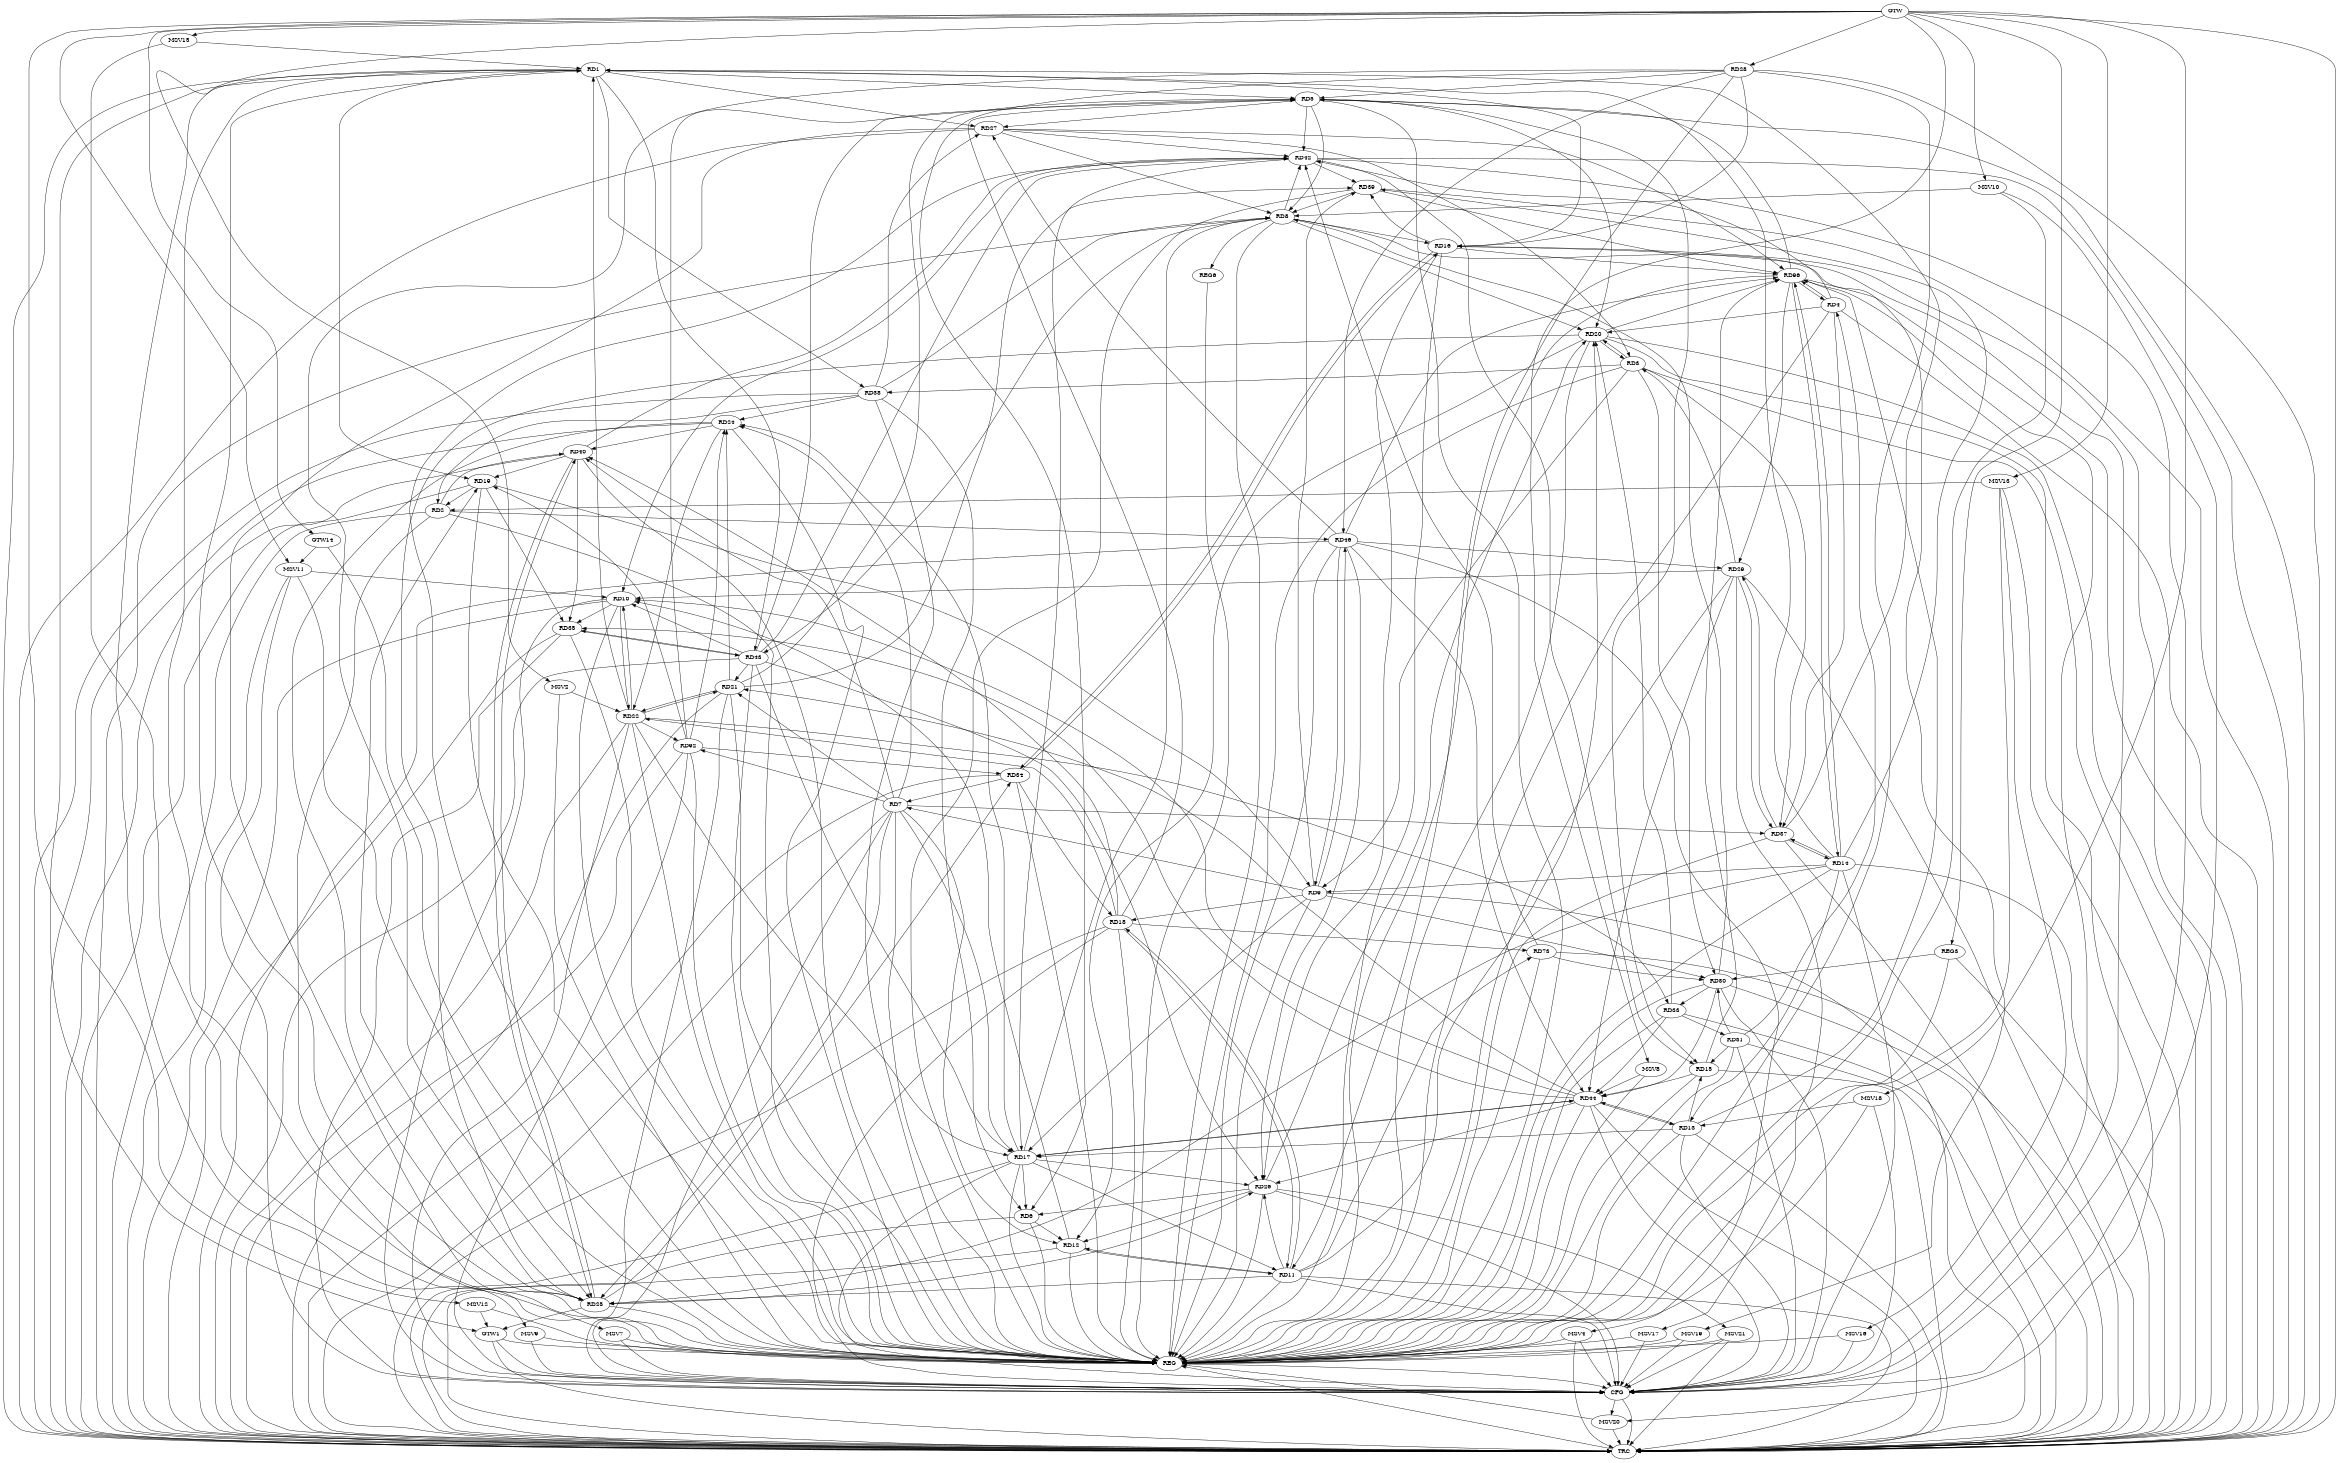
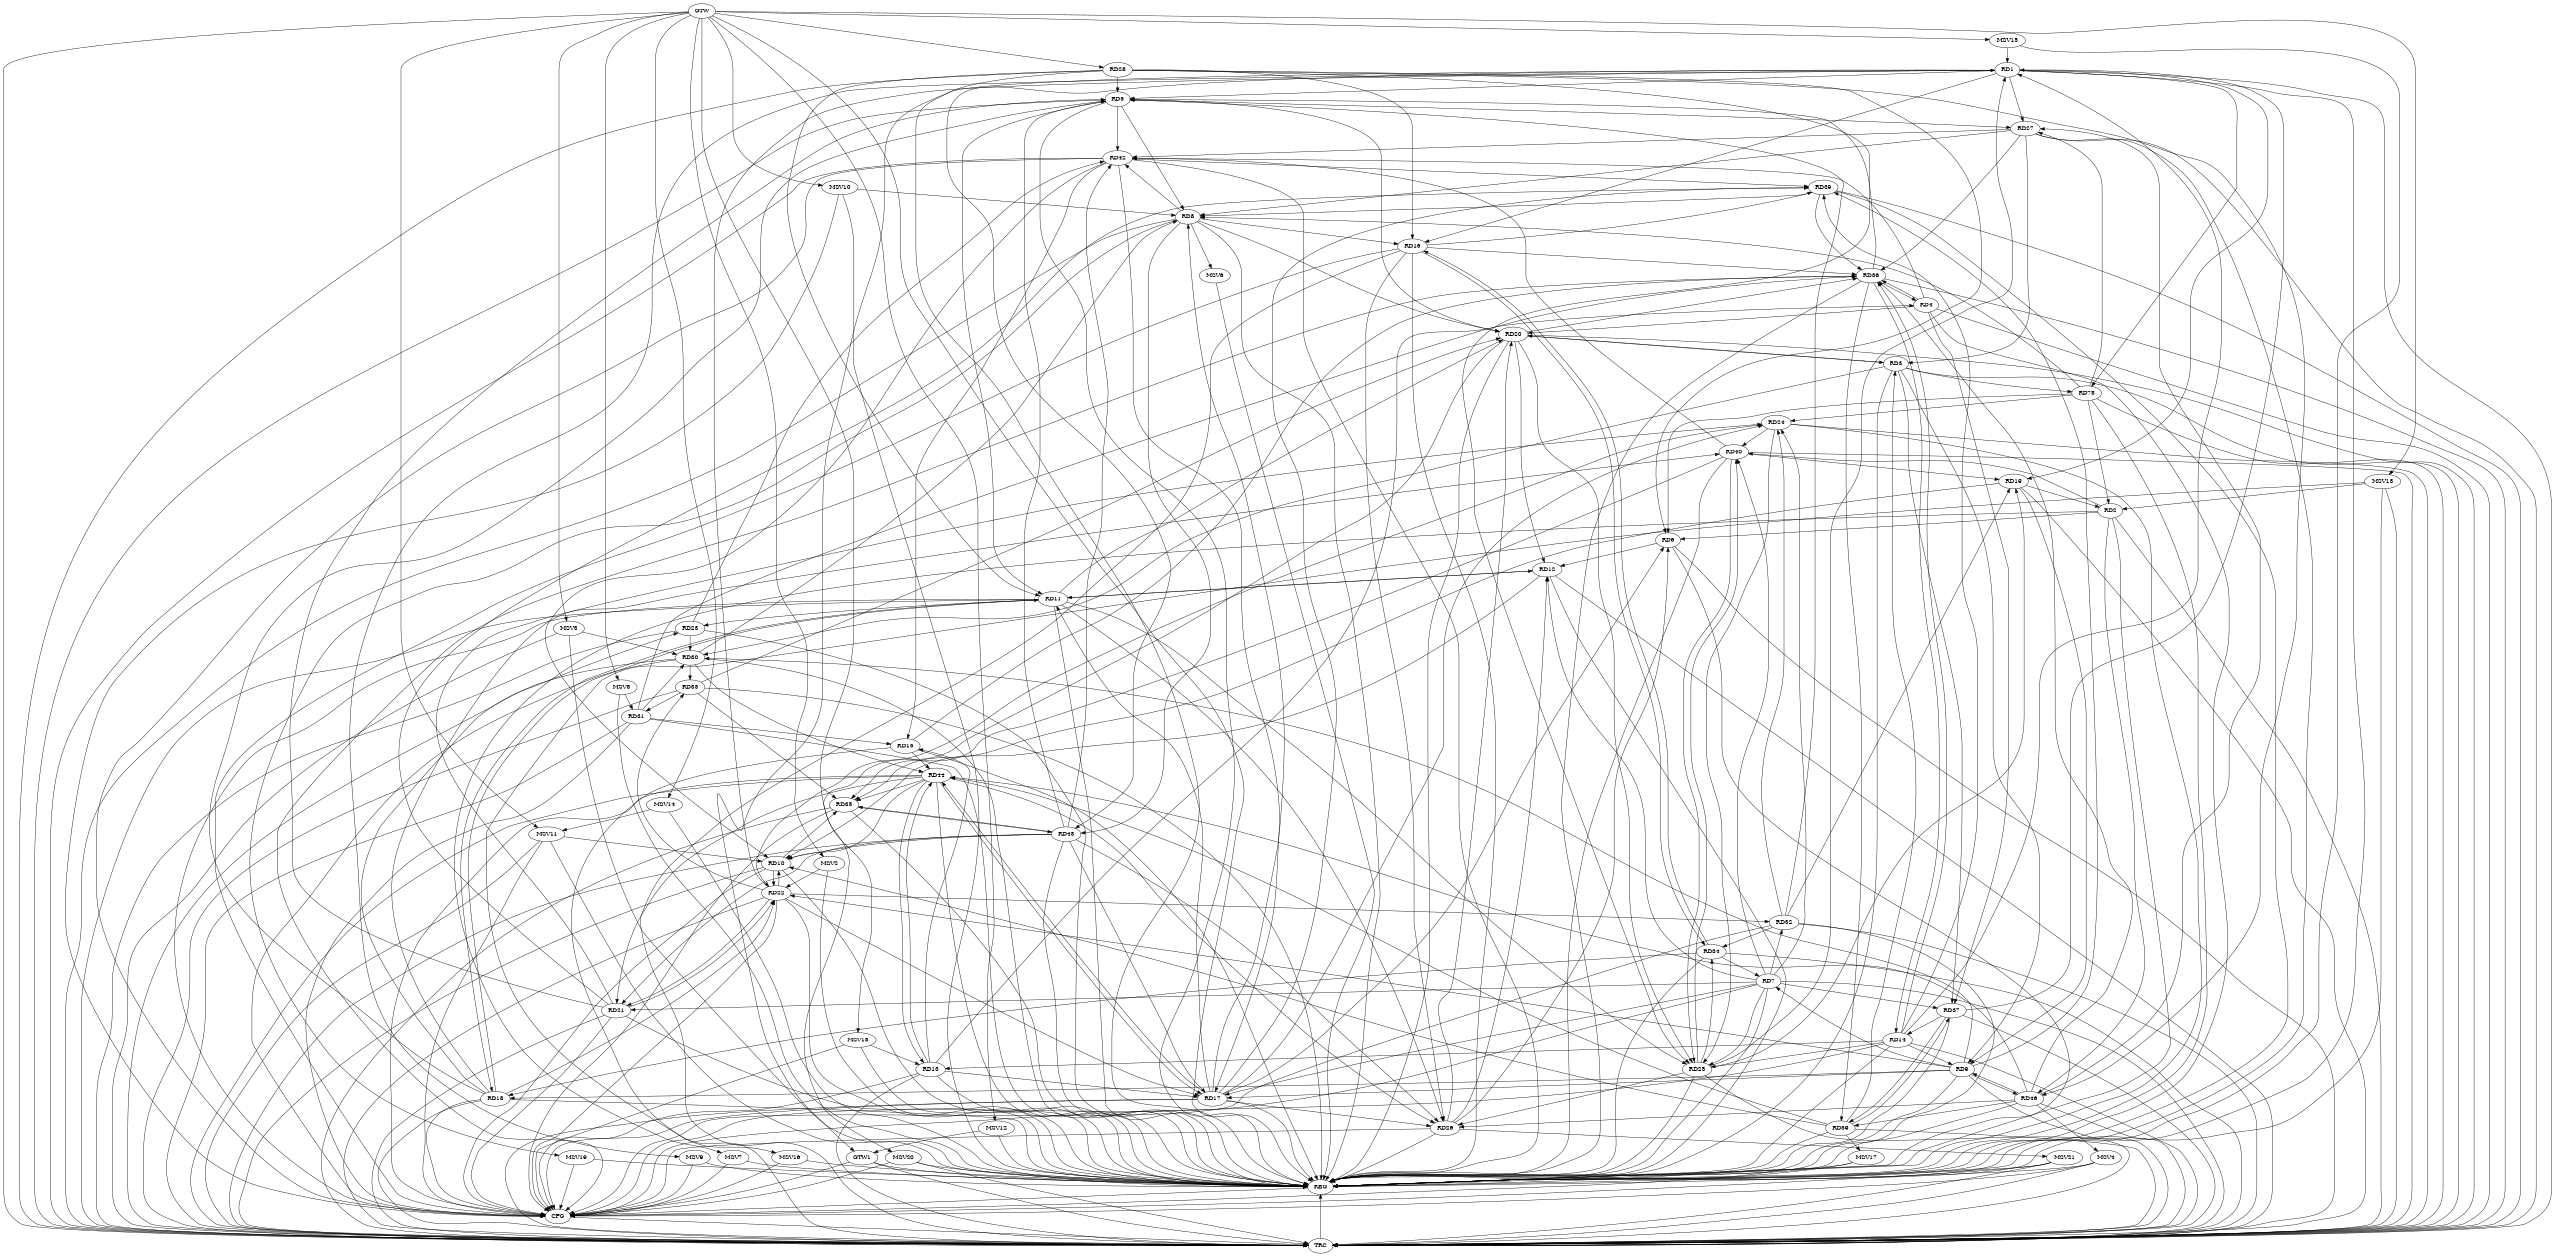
(1208, 276) -> (1215, 276)
(1792, 276) -> (1871, 276)
(873, 393) -> (2087, 393)
(1674, 457) -> (966, 306)
none -> (1294, 465)
none -> (1902, 526)
(323, 540) -> (664, 805)
(1736, 570) -> (1840, 1128)
(688, 746) -> (1784, 922)
(1813, 849) -> none
(1541, 952) -> (690, 628)
(1950, 952) -> (569, 628)
none -> (1372, 981)
(1634, 1055) -> (765, 745)
(602, 1070) -> (1112, 581)
(1621, 1083) -> (628, 700)
(550, 1316) -> (1961, 1208)
(1614, 1405) -> (734, 1199)
